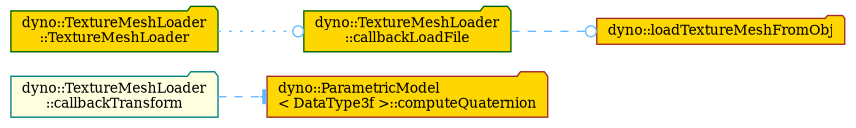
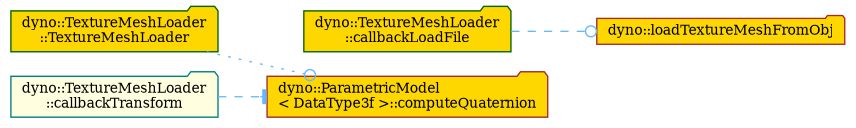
(255, 31) -> (256, 63)
